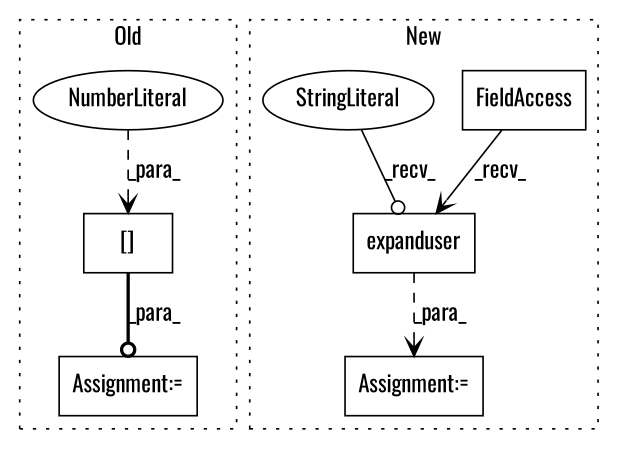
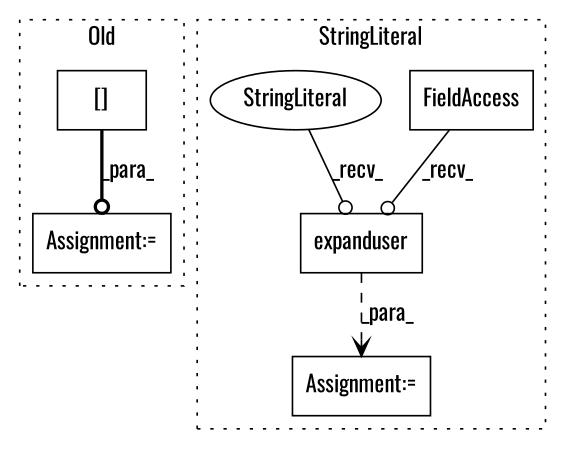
(424, 39) -> (371, 39)
(128, 100) -> none
(474, 165) -> (421, 166)
